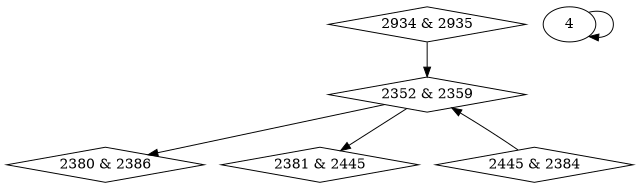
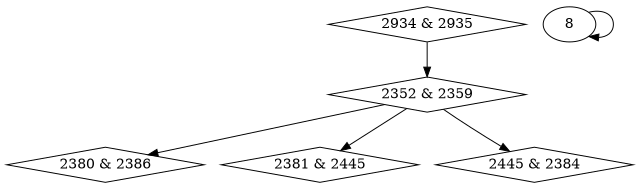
(570, 24) -> (570, 24)
(489, 131) -> (472, 128)
